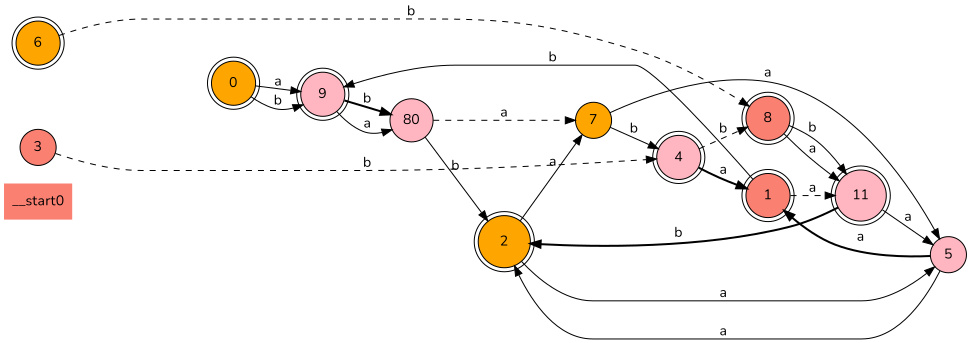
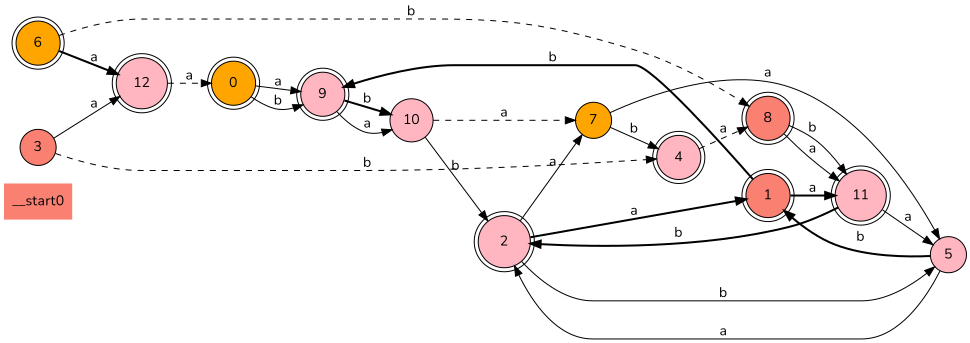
(576, 65) -> (576, 65)
none -> (142, 83)
(412, 120) -> (412, 120)
(723, 129) -> (723, 129)
(718, 177) -> (633, 219)
(808, 196) -> (808, 196)
(861, 237) -> (861, 237)
(504, 242) -> (504, 242)
(723, 293) -> (723, 293)
